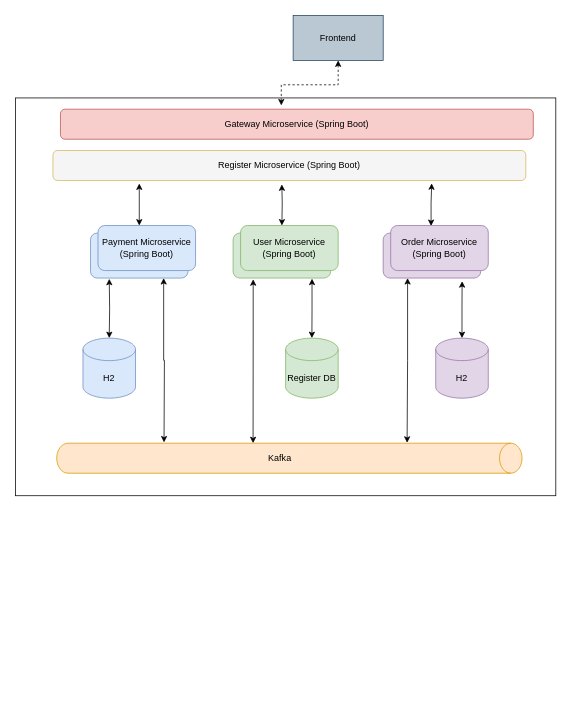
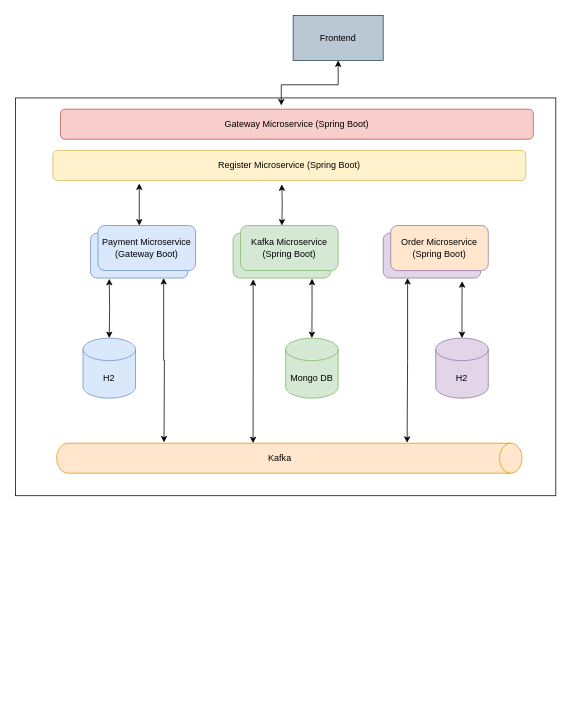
(312, 85) -> (312, 85)
(289, 165) -> (289, 165)
(431, 194) -> none
(147, 248) -> (147, 248)
(289, 248) -> (289, 248)
(439, 248) -> (439, 248)
(312, 378) -> (312, 378)
